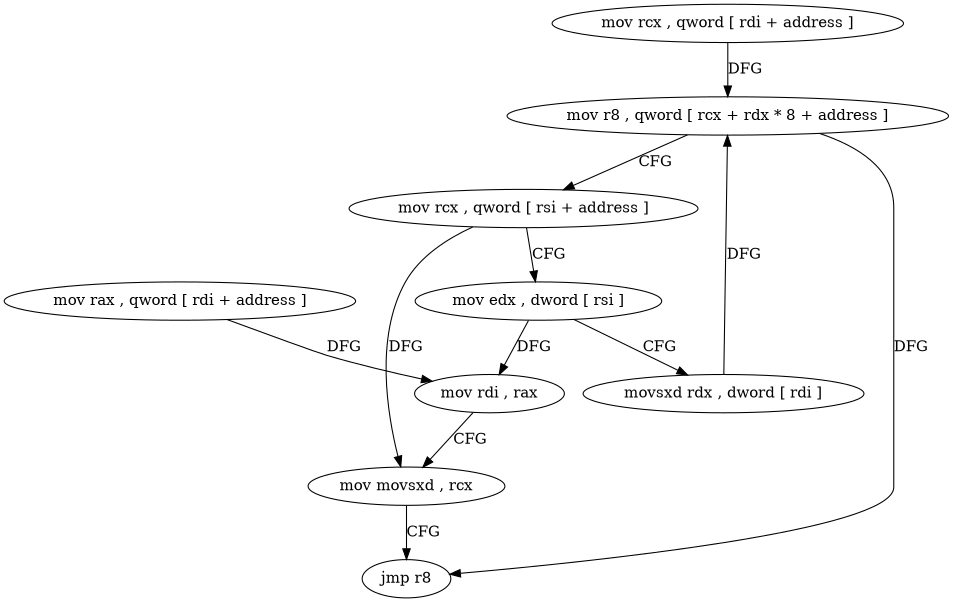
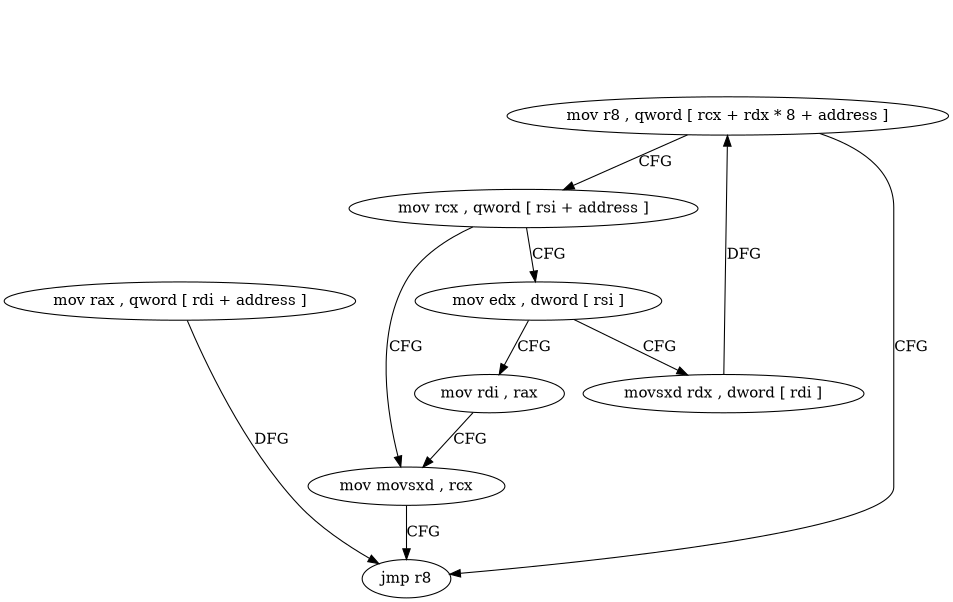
(728, 23) -> none
(406, 347) -> (406, 347)
(534, 347) -> (534, 347)
(911, 347) -> (911, 347)
(323, 354) -> (259, 455)
